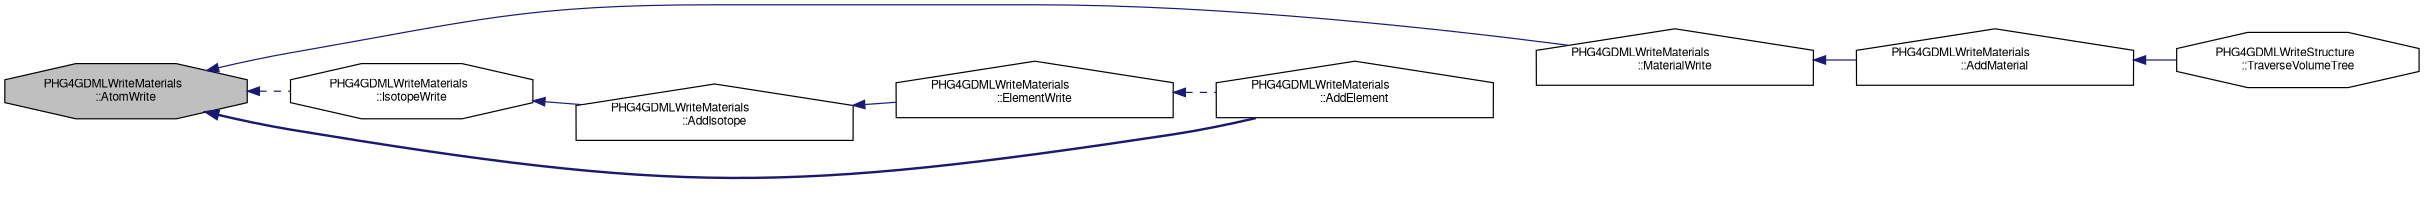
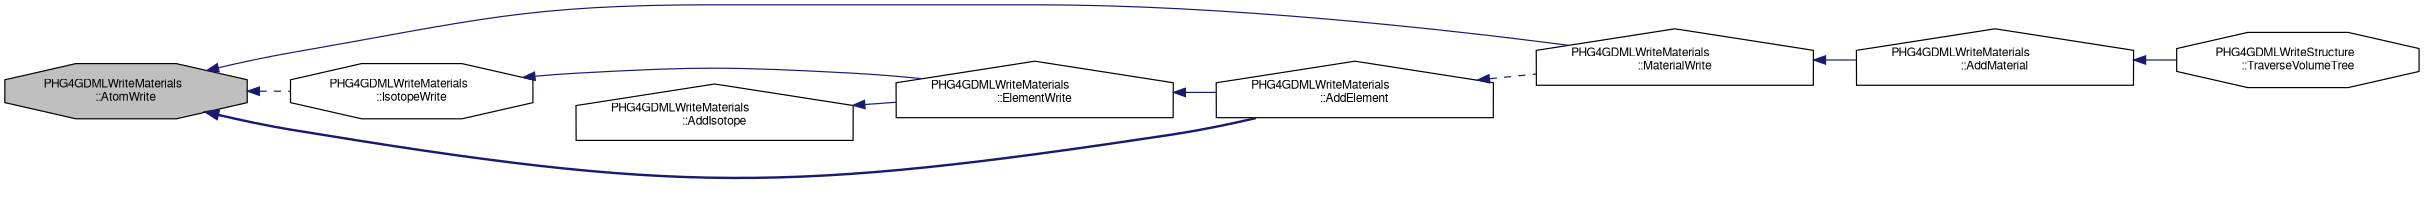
none -> (1513, 76)
(1201, 92) -> (1201, 92)
(563, 103) -> (728, 68)
